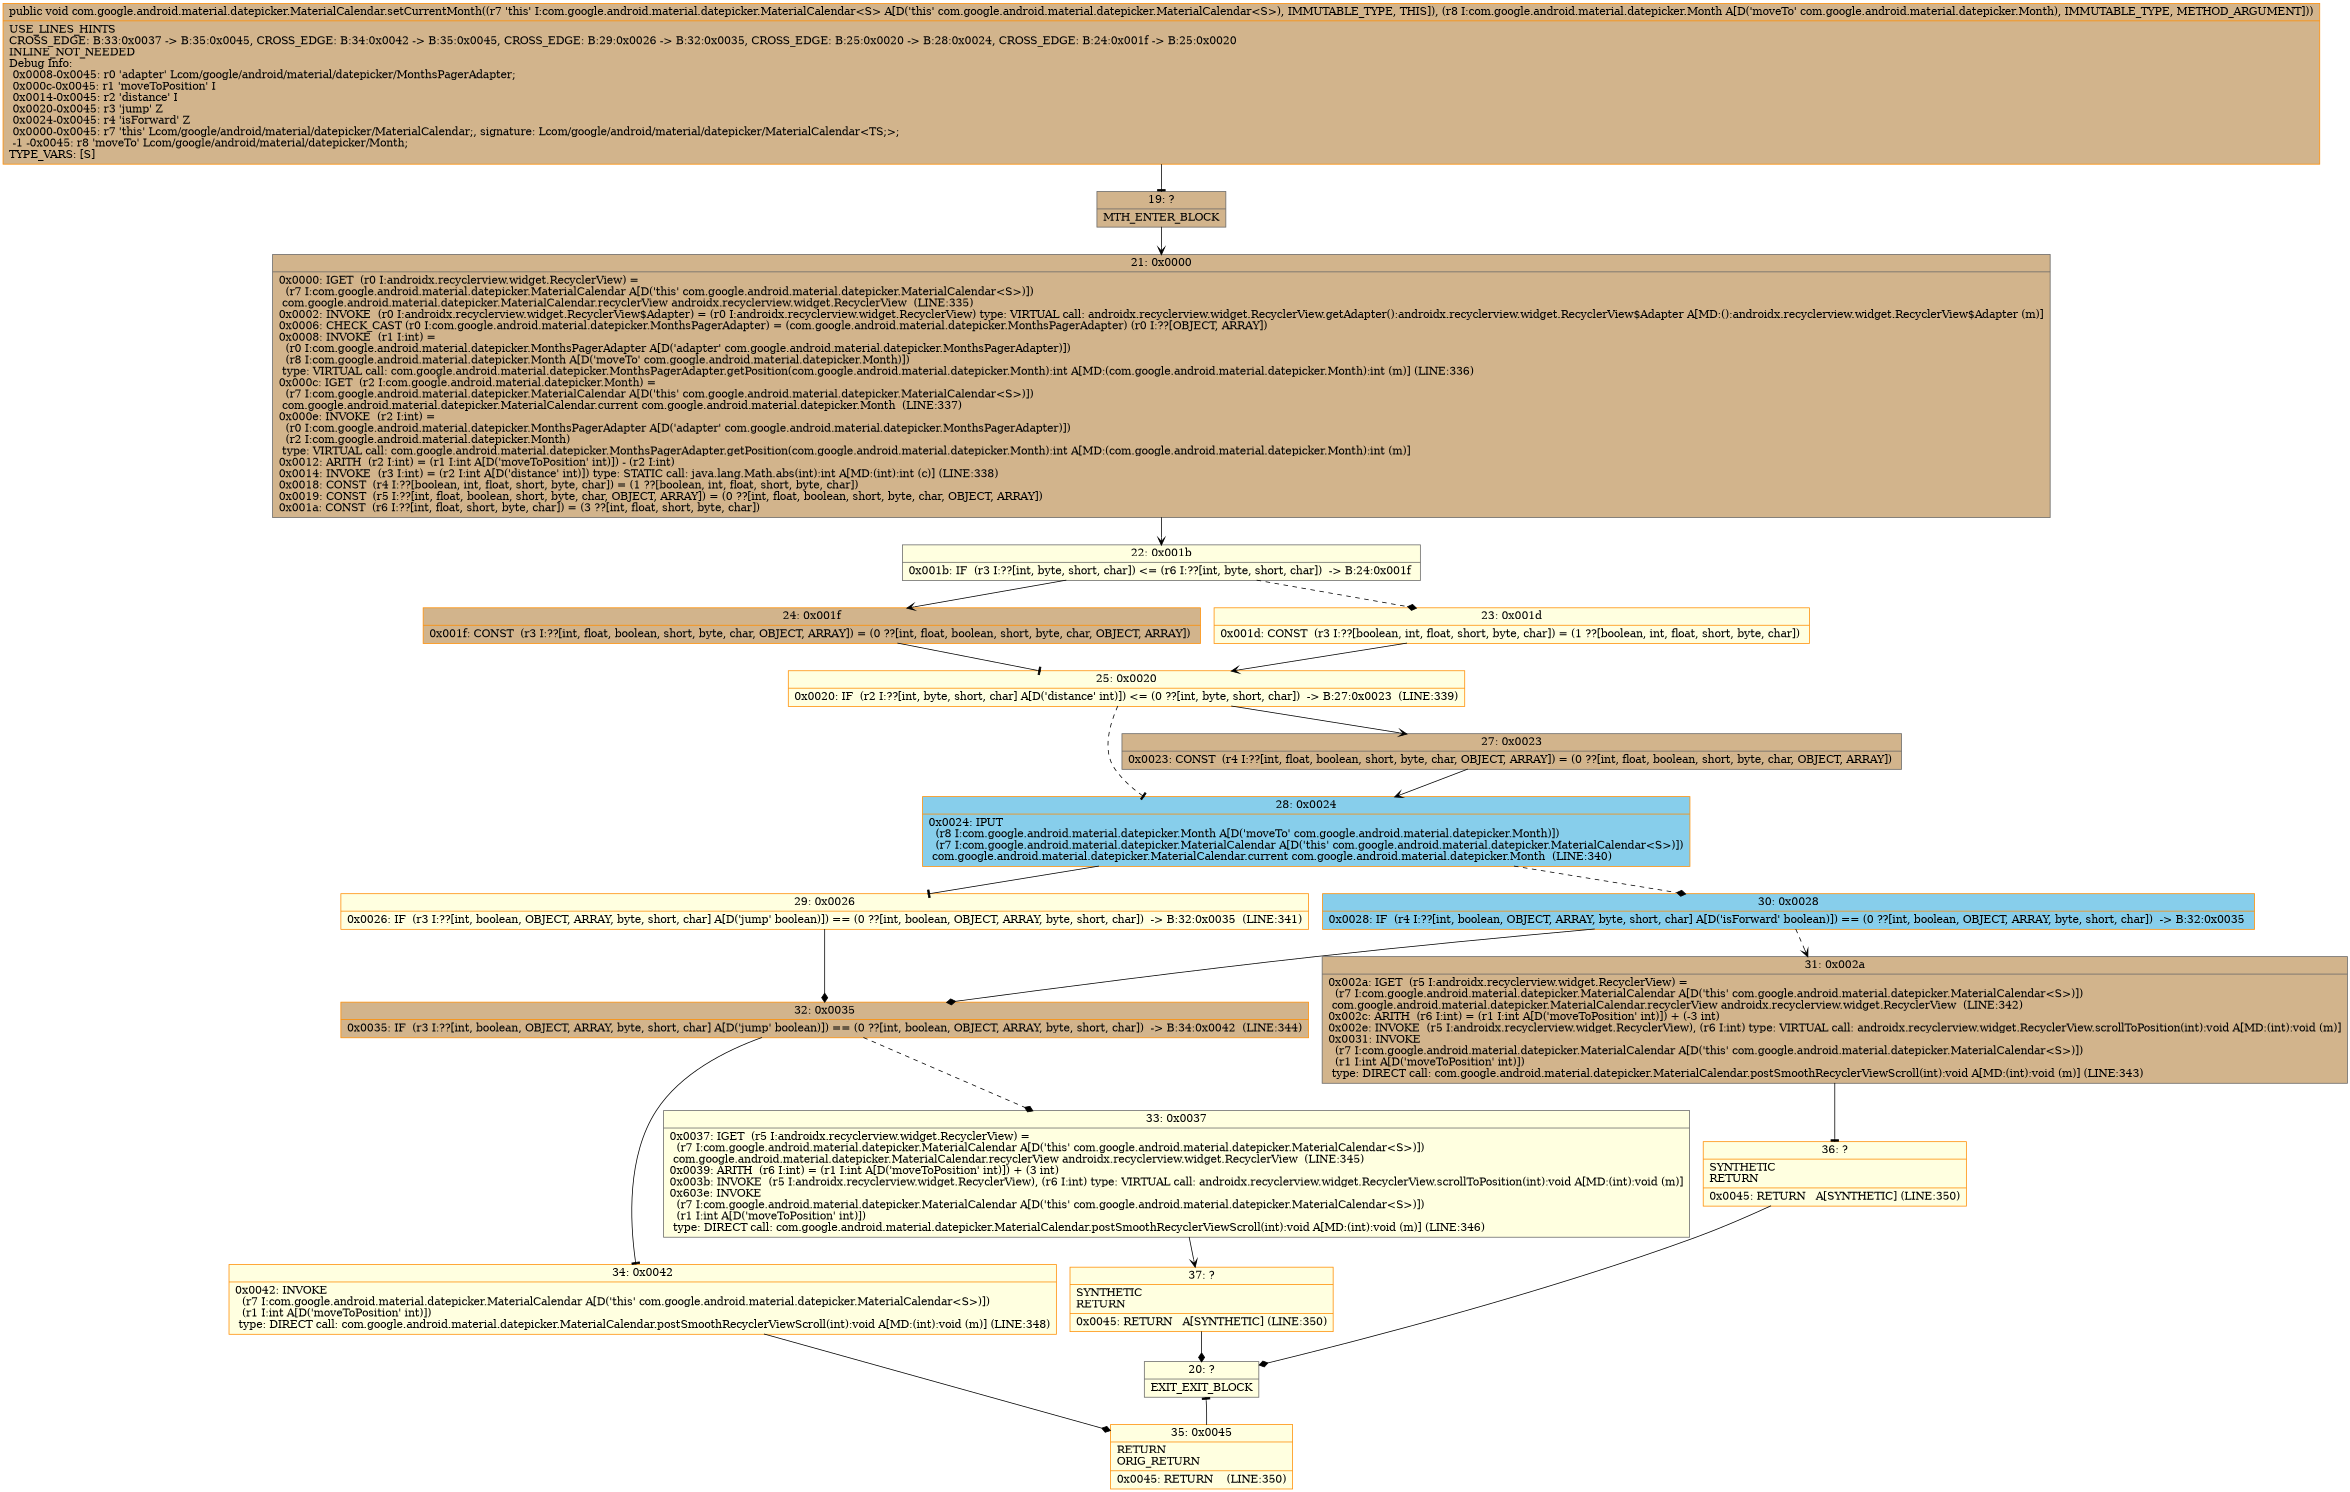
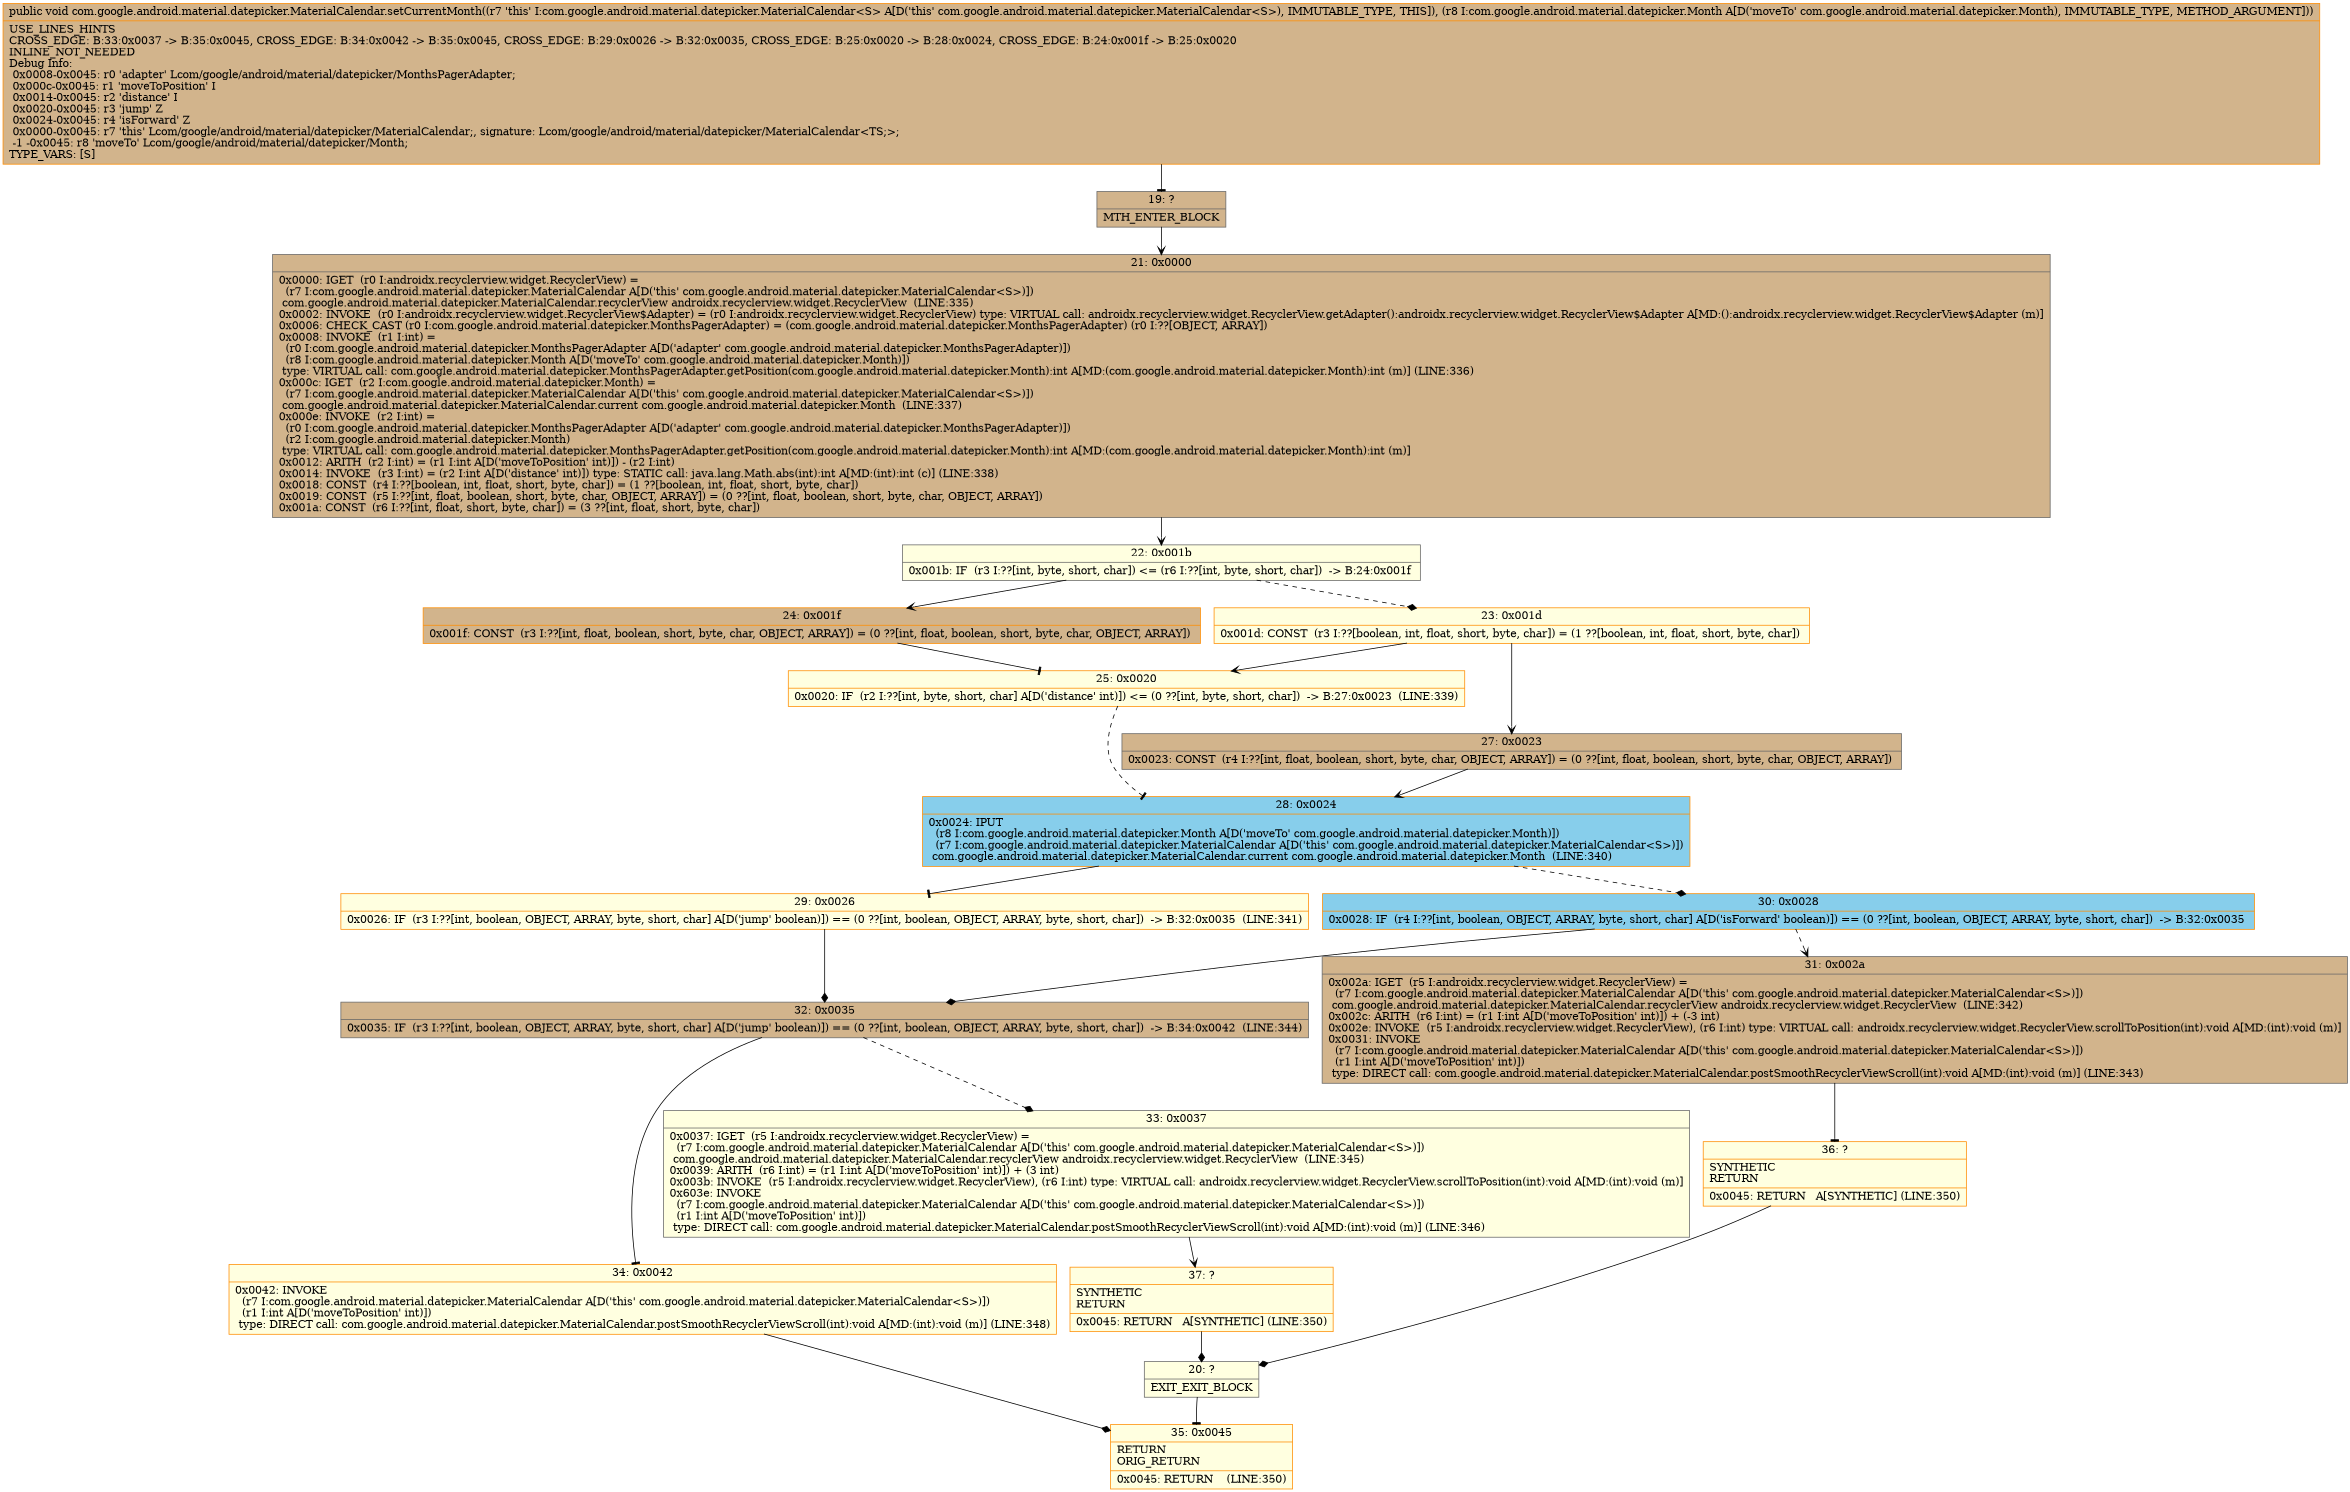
(1315, 719) -> (1512, 685)
(825, 1020) -> (825, 1020)
(1207, 1413) -> (1197, 1409)
